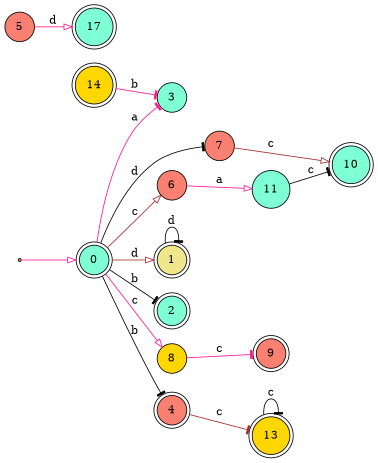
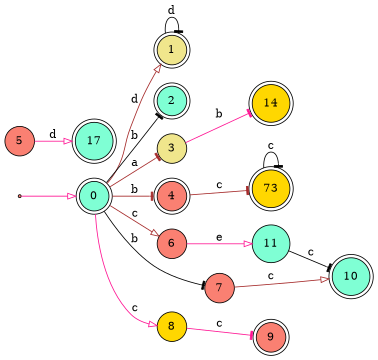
(135, 92) -> (216, 128)
(172, 97) -> (172, 149)
(115, 169) -> (133, 173)
(135, 172) -> (135, 239)
(220, 180) -> (220, 238)
(130, 334) -> (131, 196)
(271, 436) -> (271, 189)
